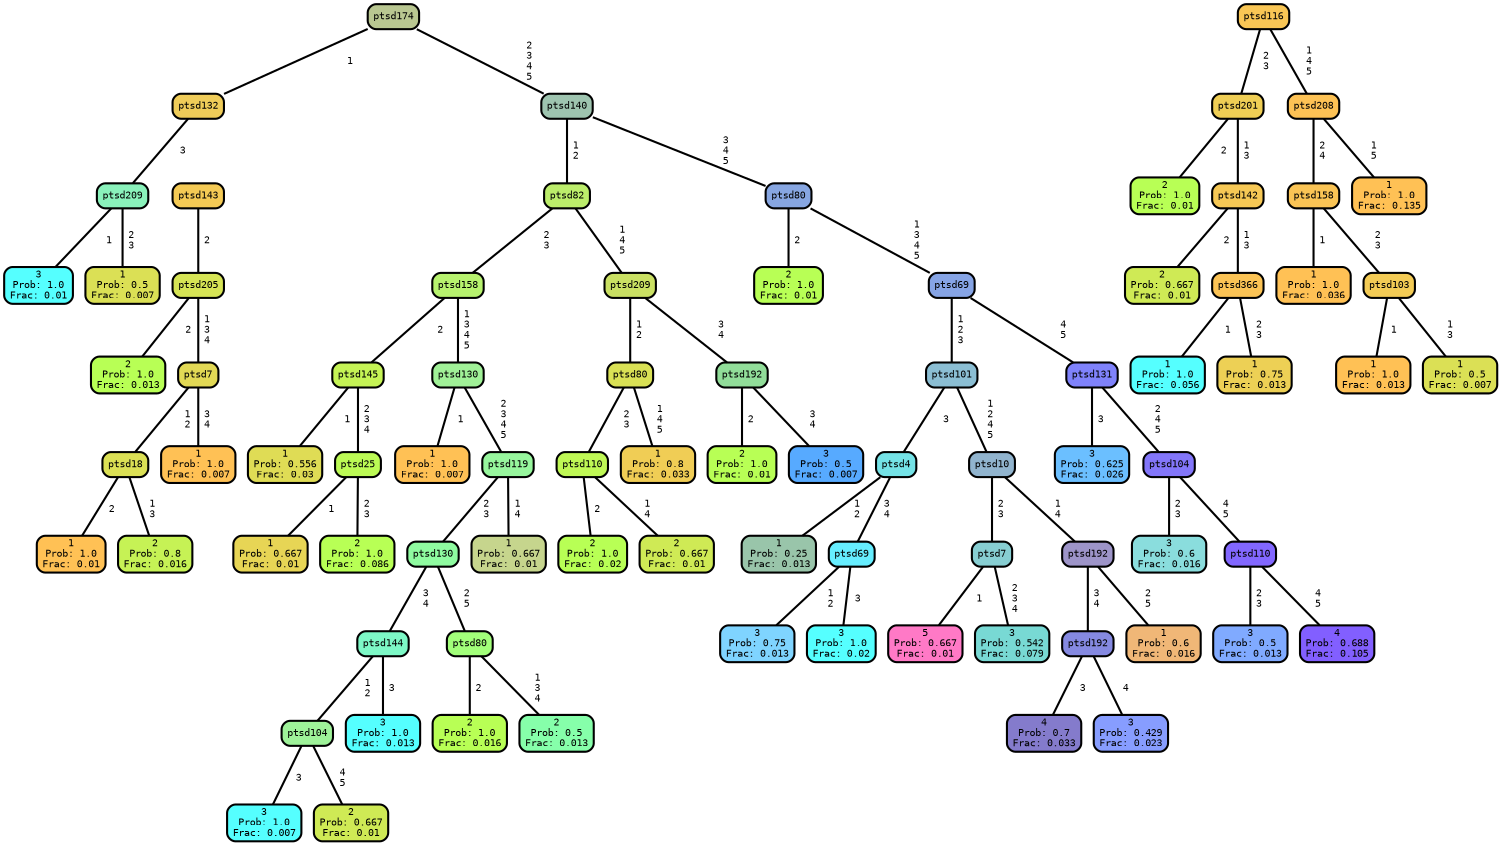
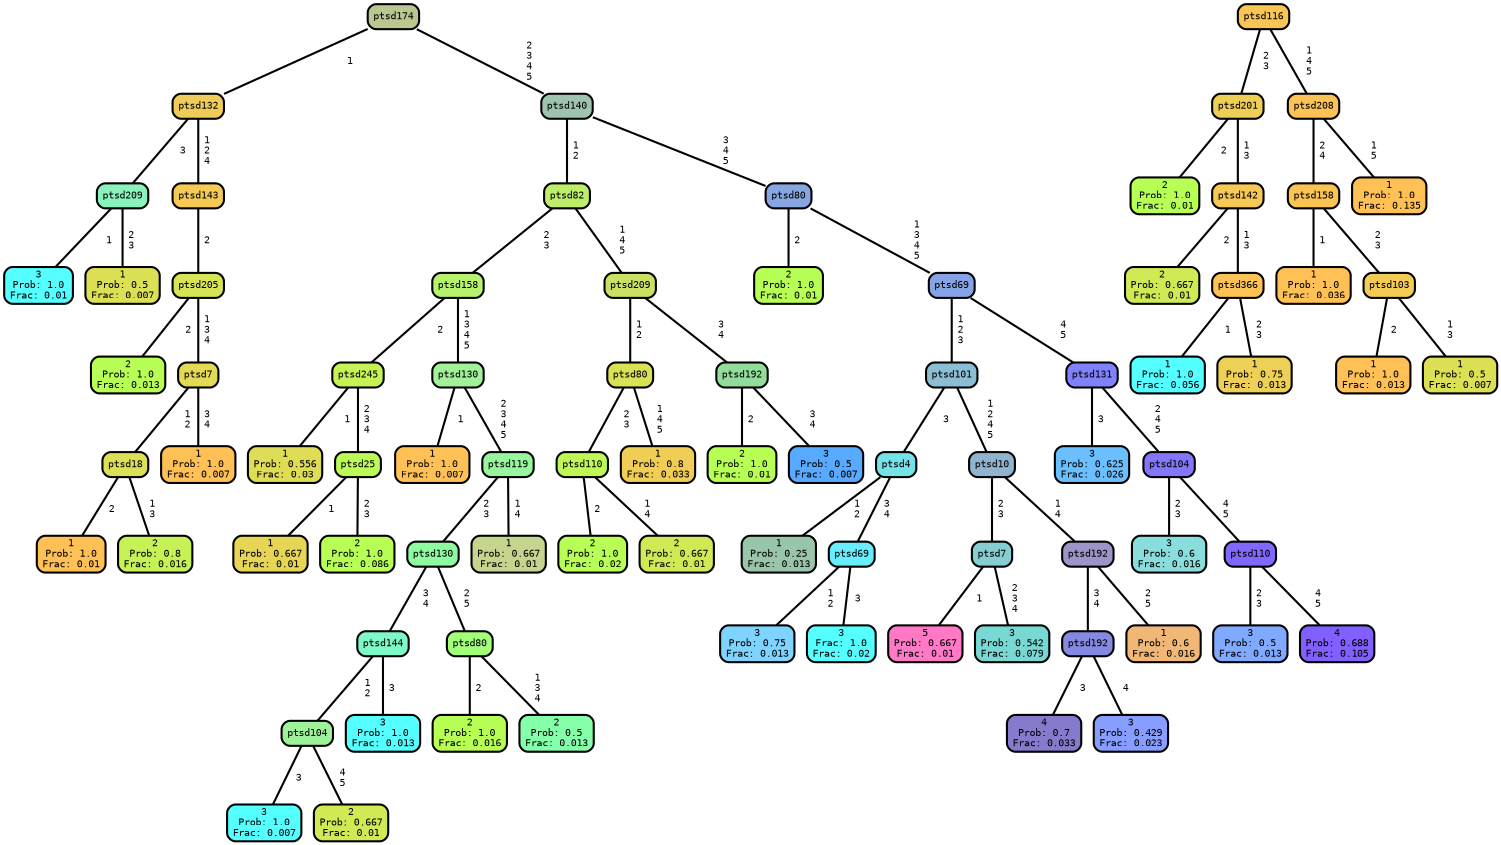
none -> (198, 151)
(1391, 330) -> (1391, 330)
(358, 375) -> (358, 375)
(841, 644) -> (841, 644)
